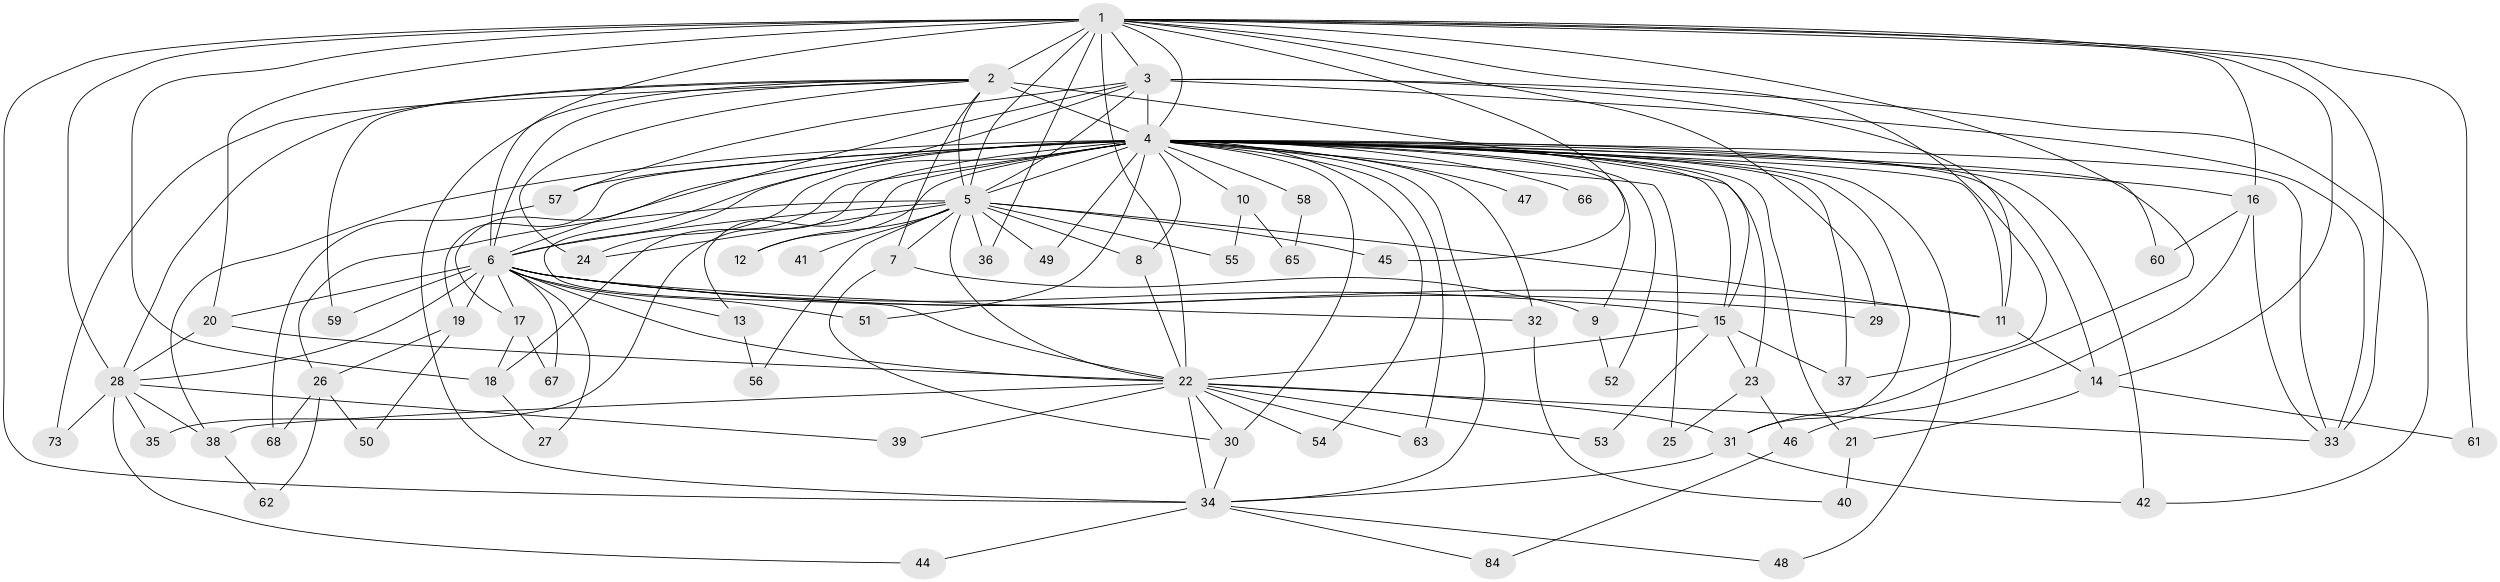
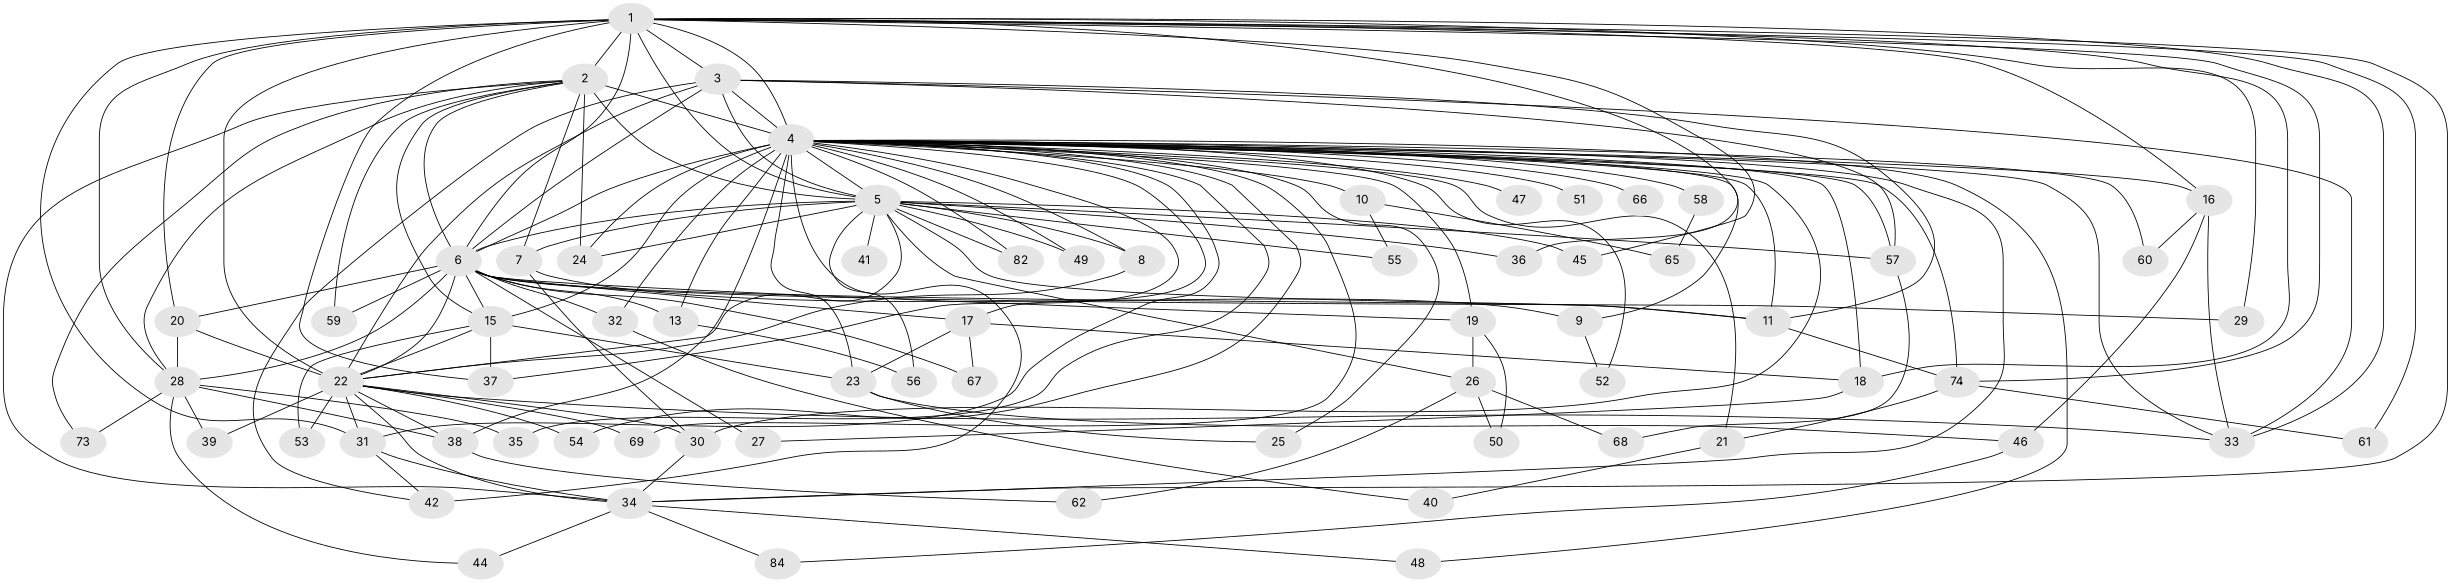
none -> (1289, 222)
(741, 261) -> (1021, 261)
(675, 298) -> none
none -> (917, 349)
(2097, 382) -> (1957, 382)
(1421, 443) -> (637, 443)
